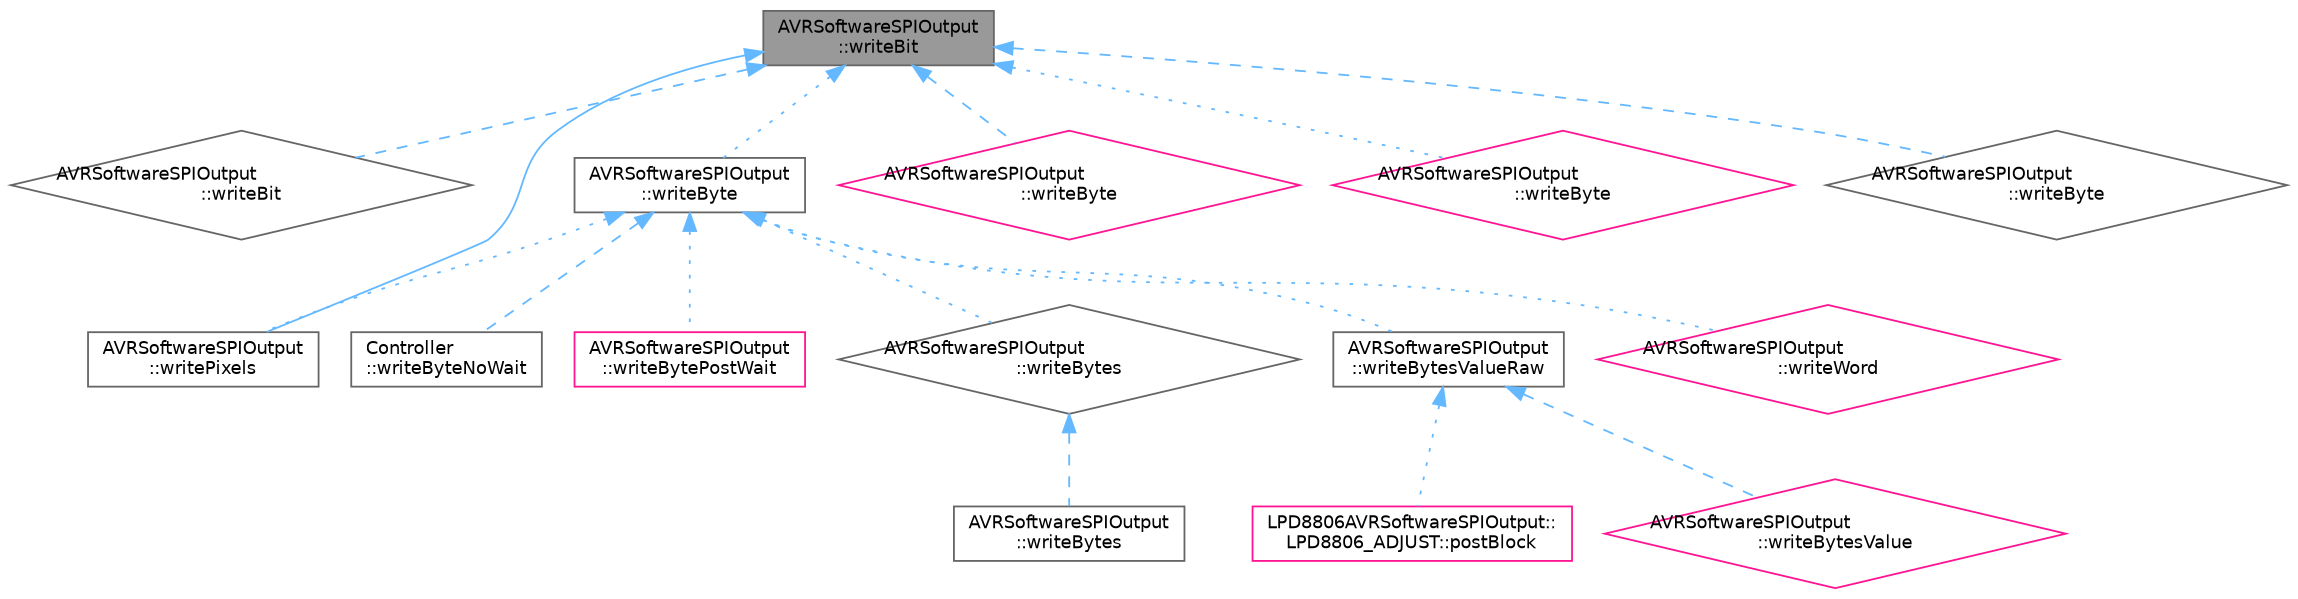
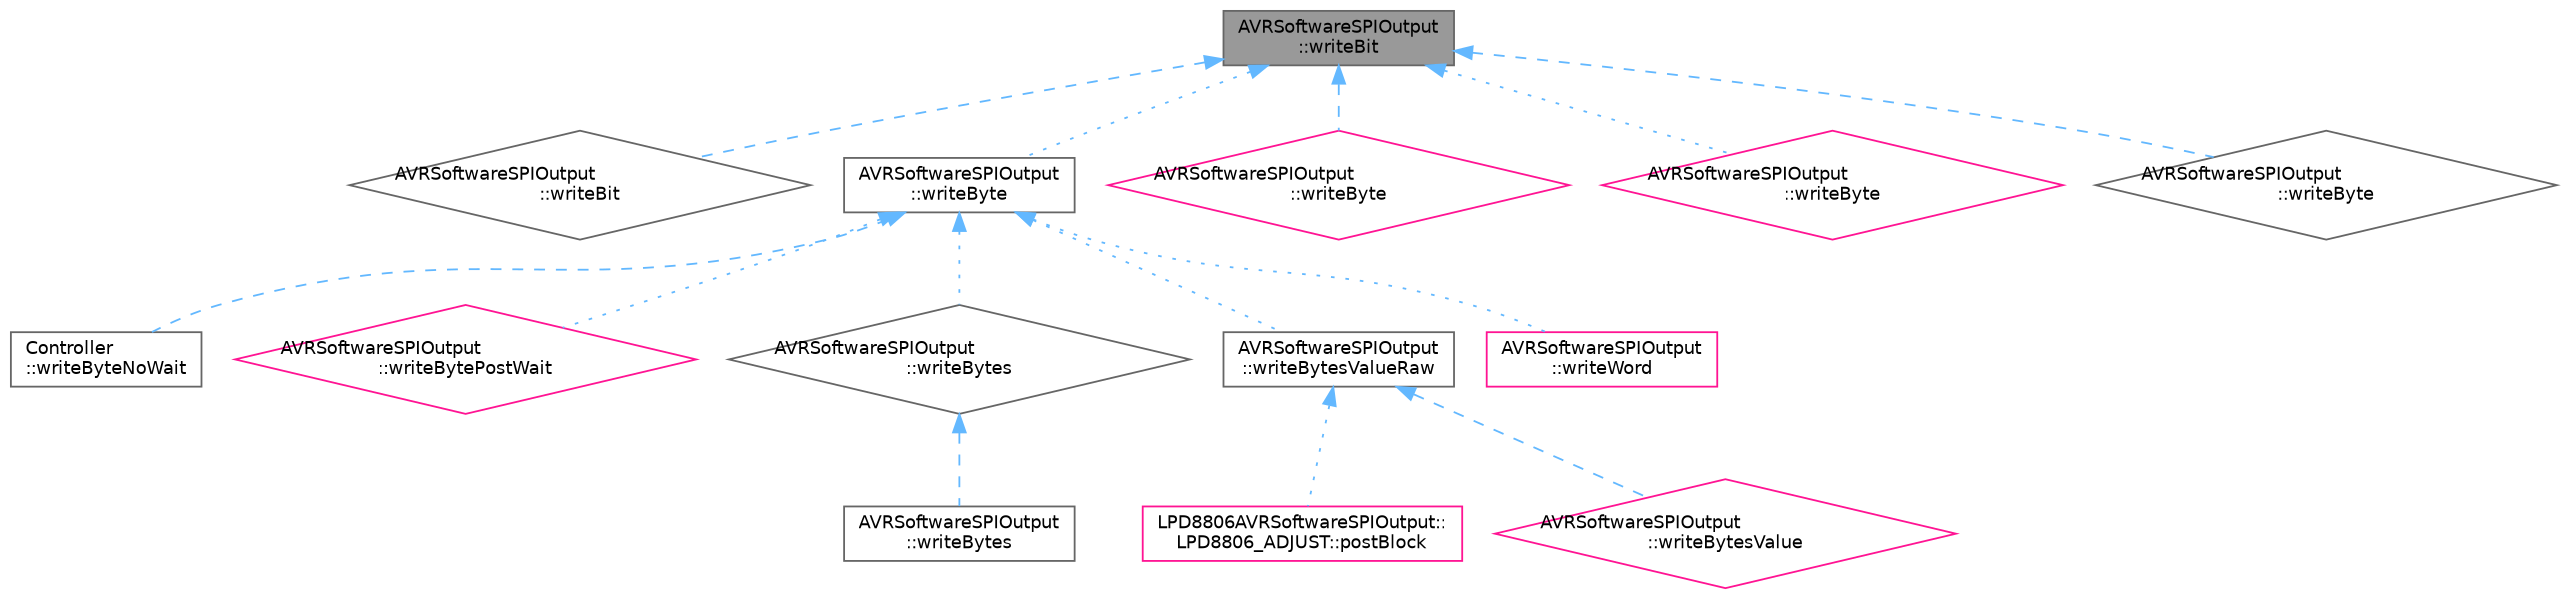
(203, 359) -> none
(690, 359) -> (466, 359)
(1828, 359) -> (1602, 359)
